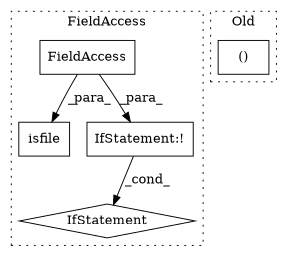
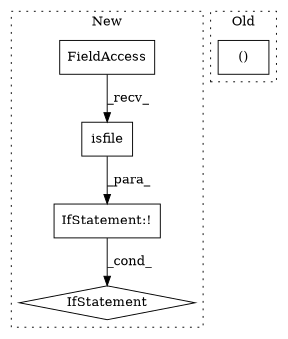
(107, 22) -> (107, 22)
(113, 94) -> (107, 175)
(89, 98) -> (128, 98)
